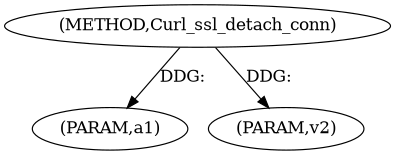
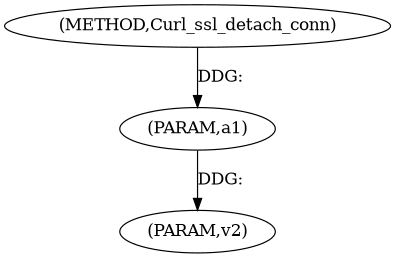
(238, 73) -> (198, 174)
